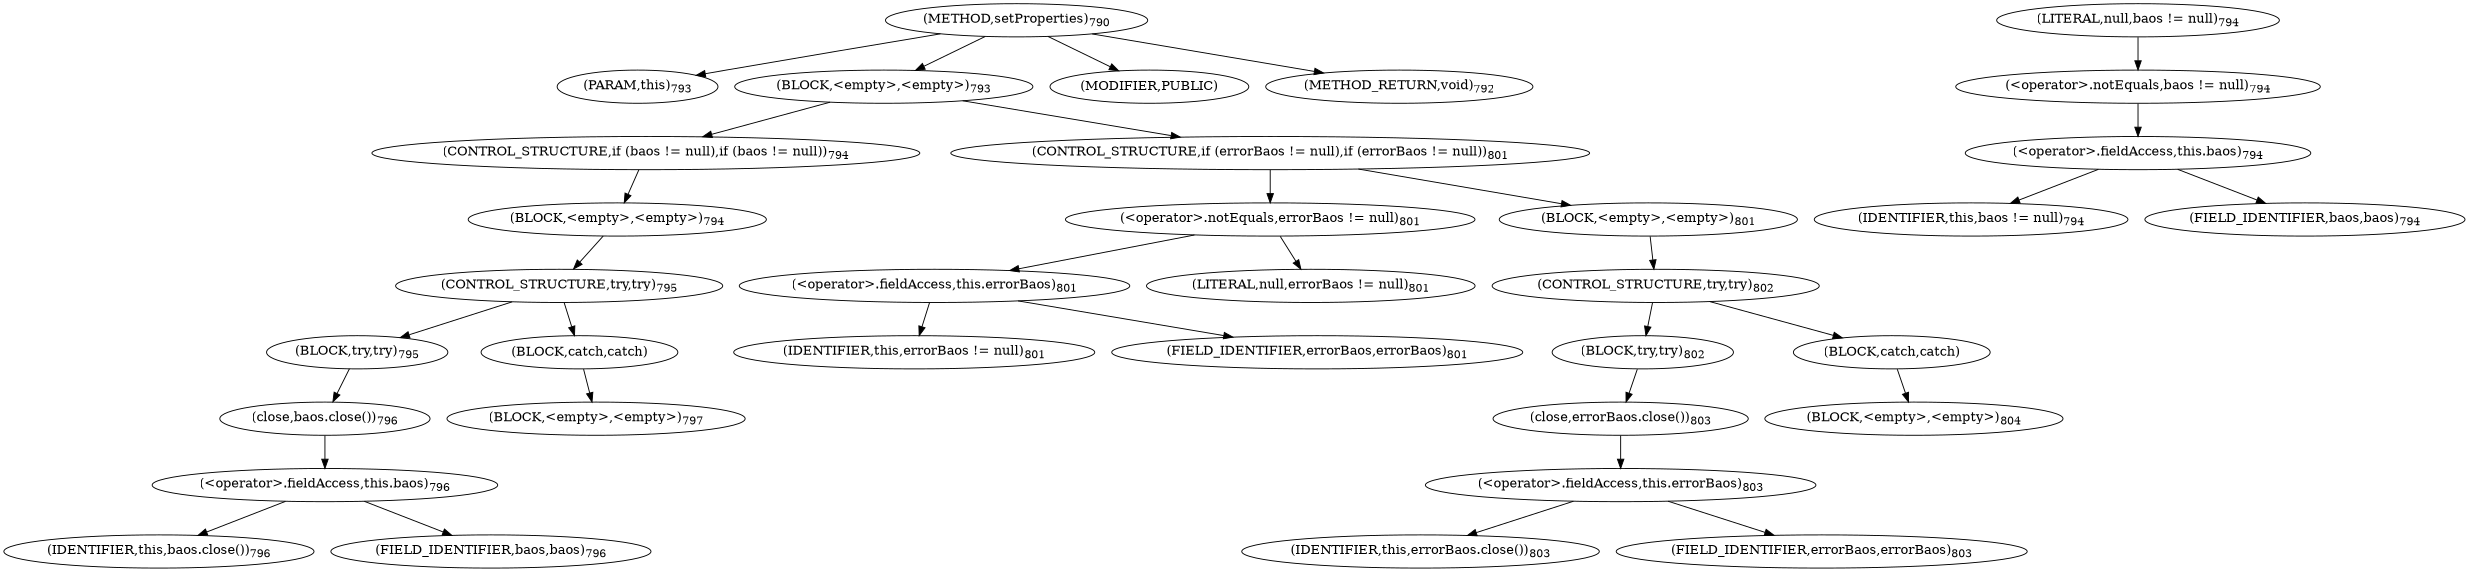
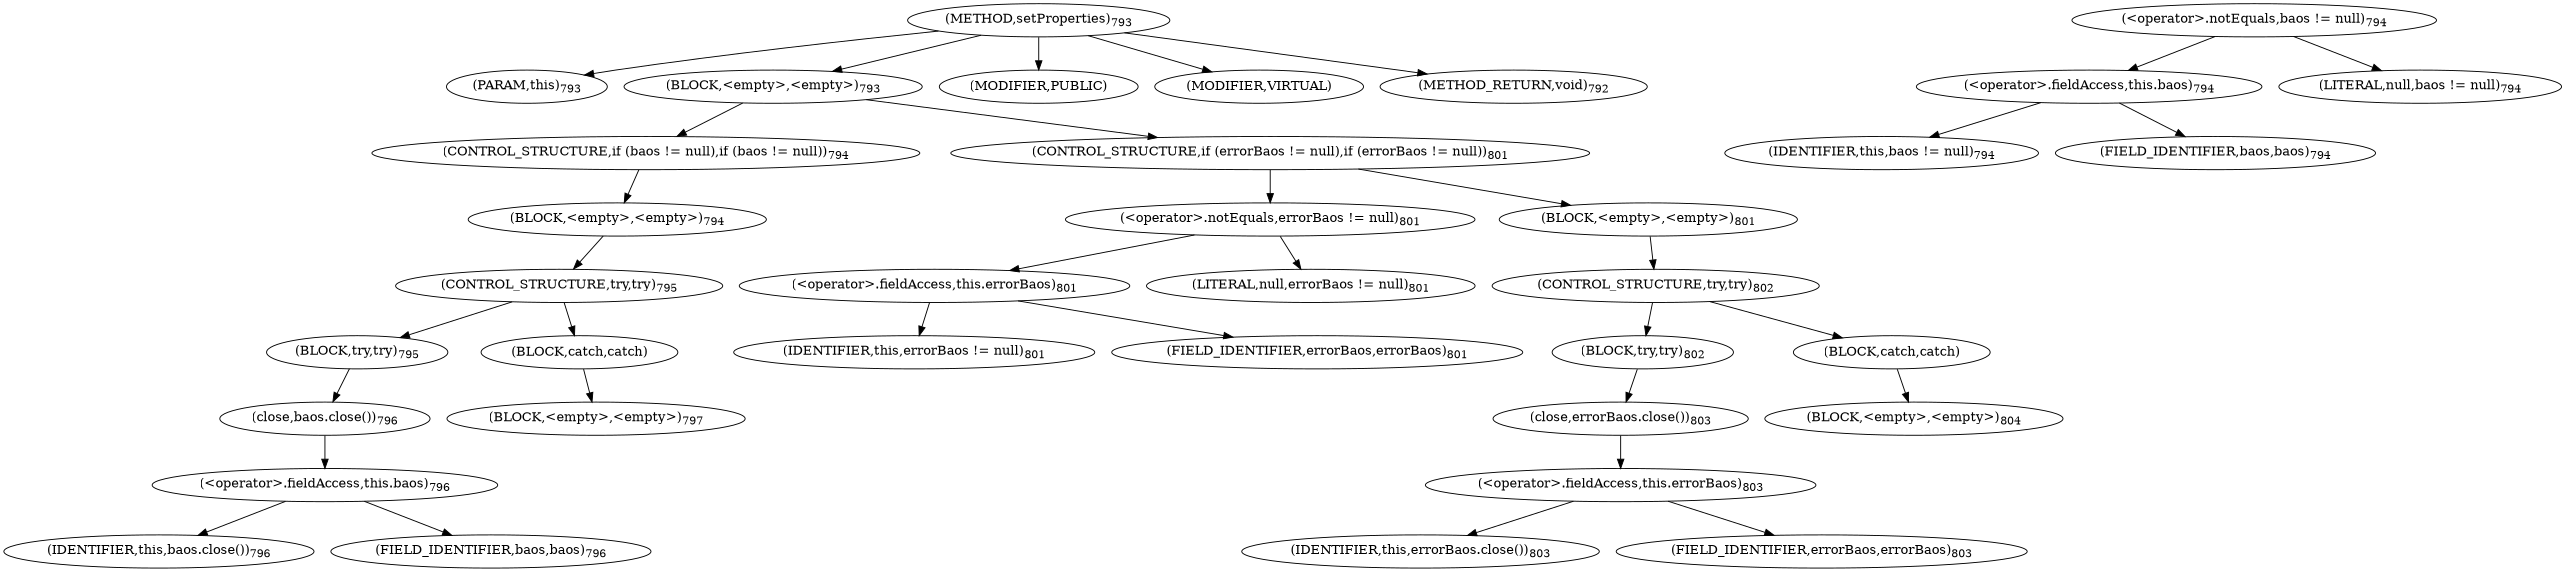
(1100, 19) -> (1122, 19)
(2138, 49) -> (2333, 52)
none -> (1259, 87)
